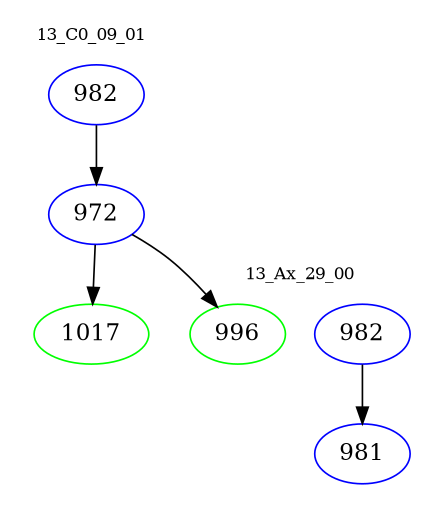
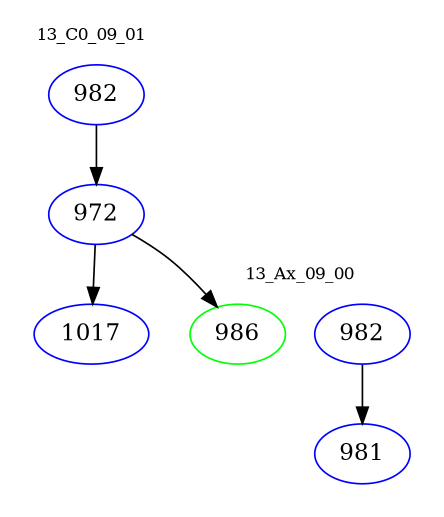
(300, 275) -> (300, 275)
(91, 334) -> (91, 334)
(238, 334) -> (238, 334)
